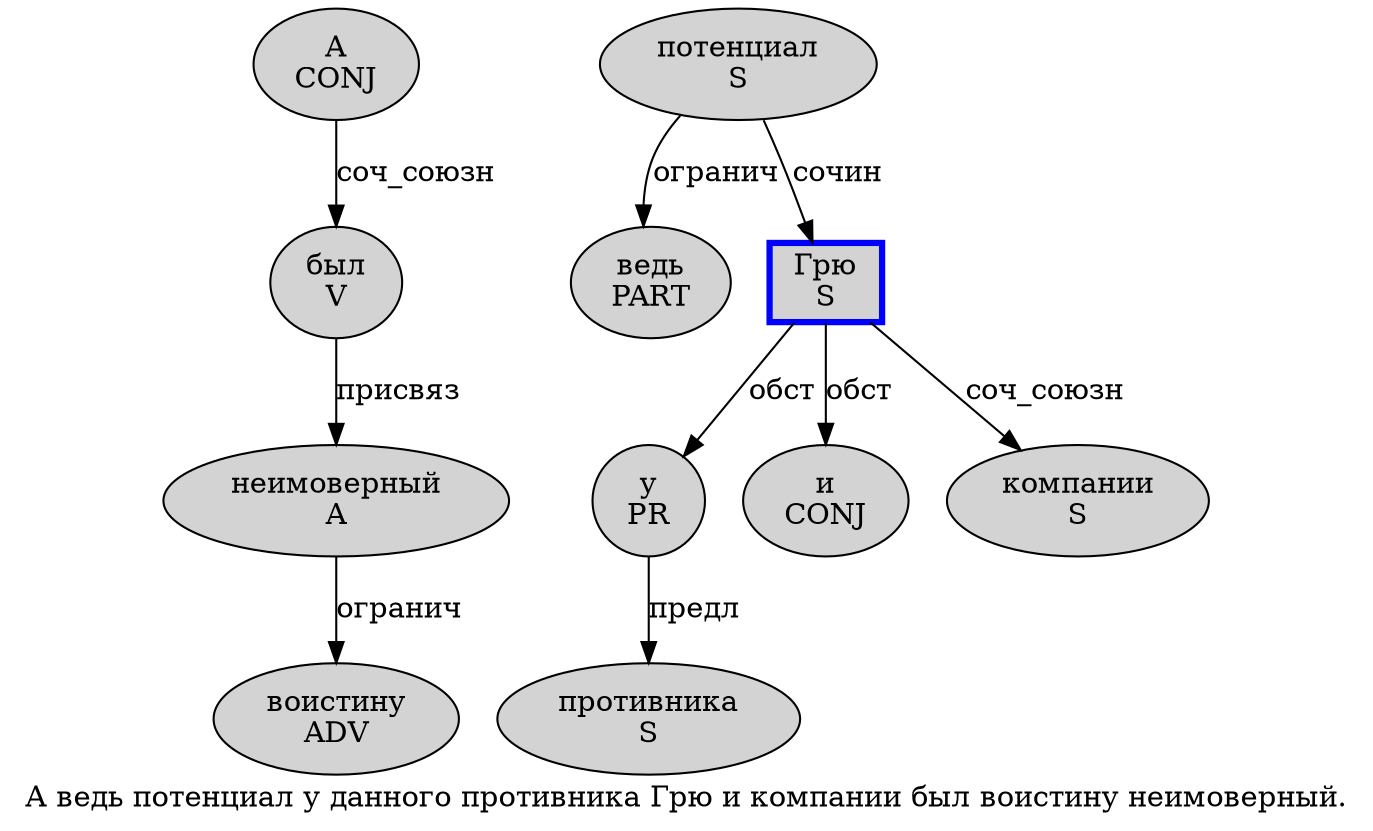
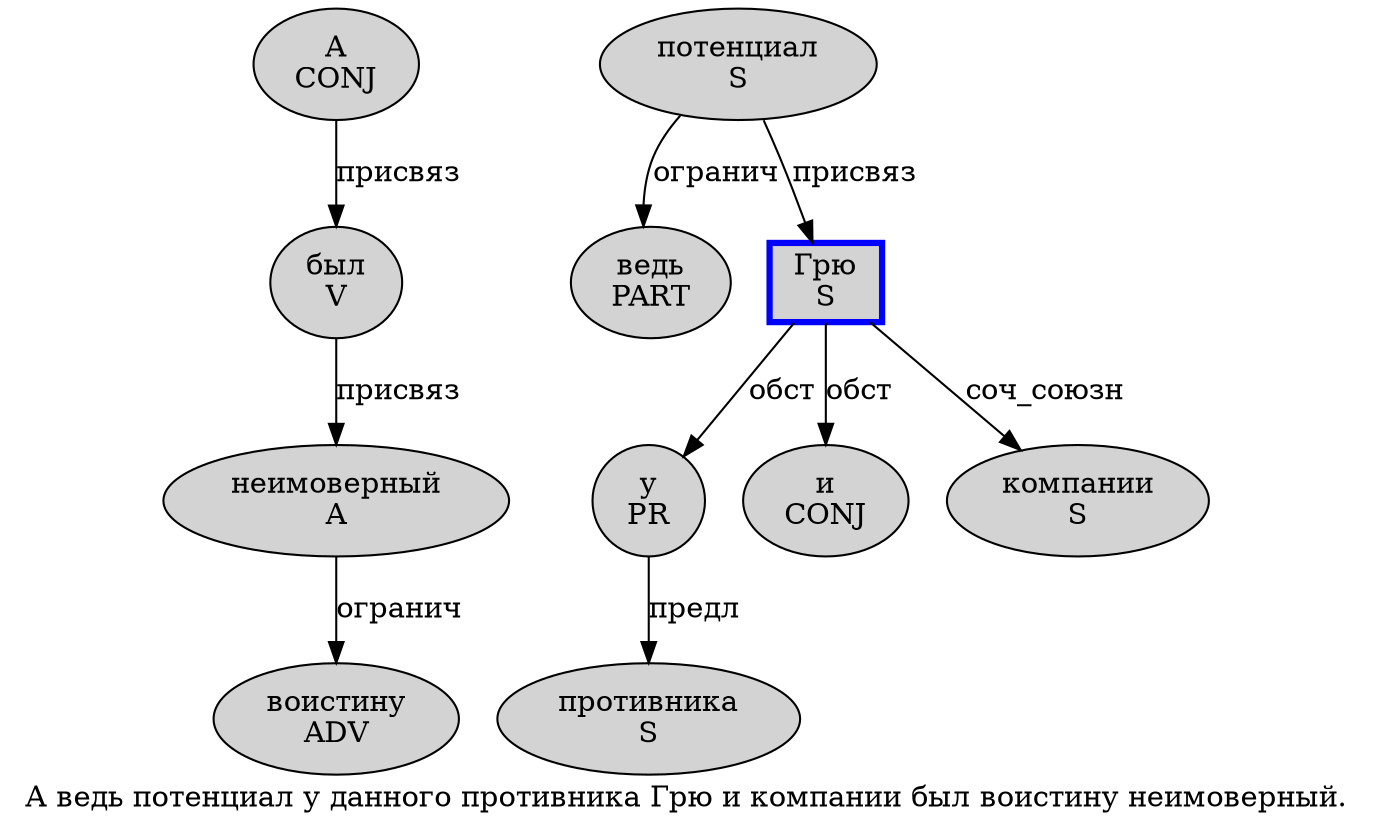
(415, 173) -> (399, 173)
(837, 173) -> (855, 173)
